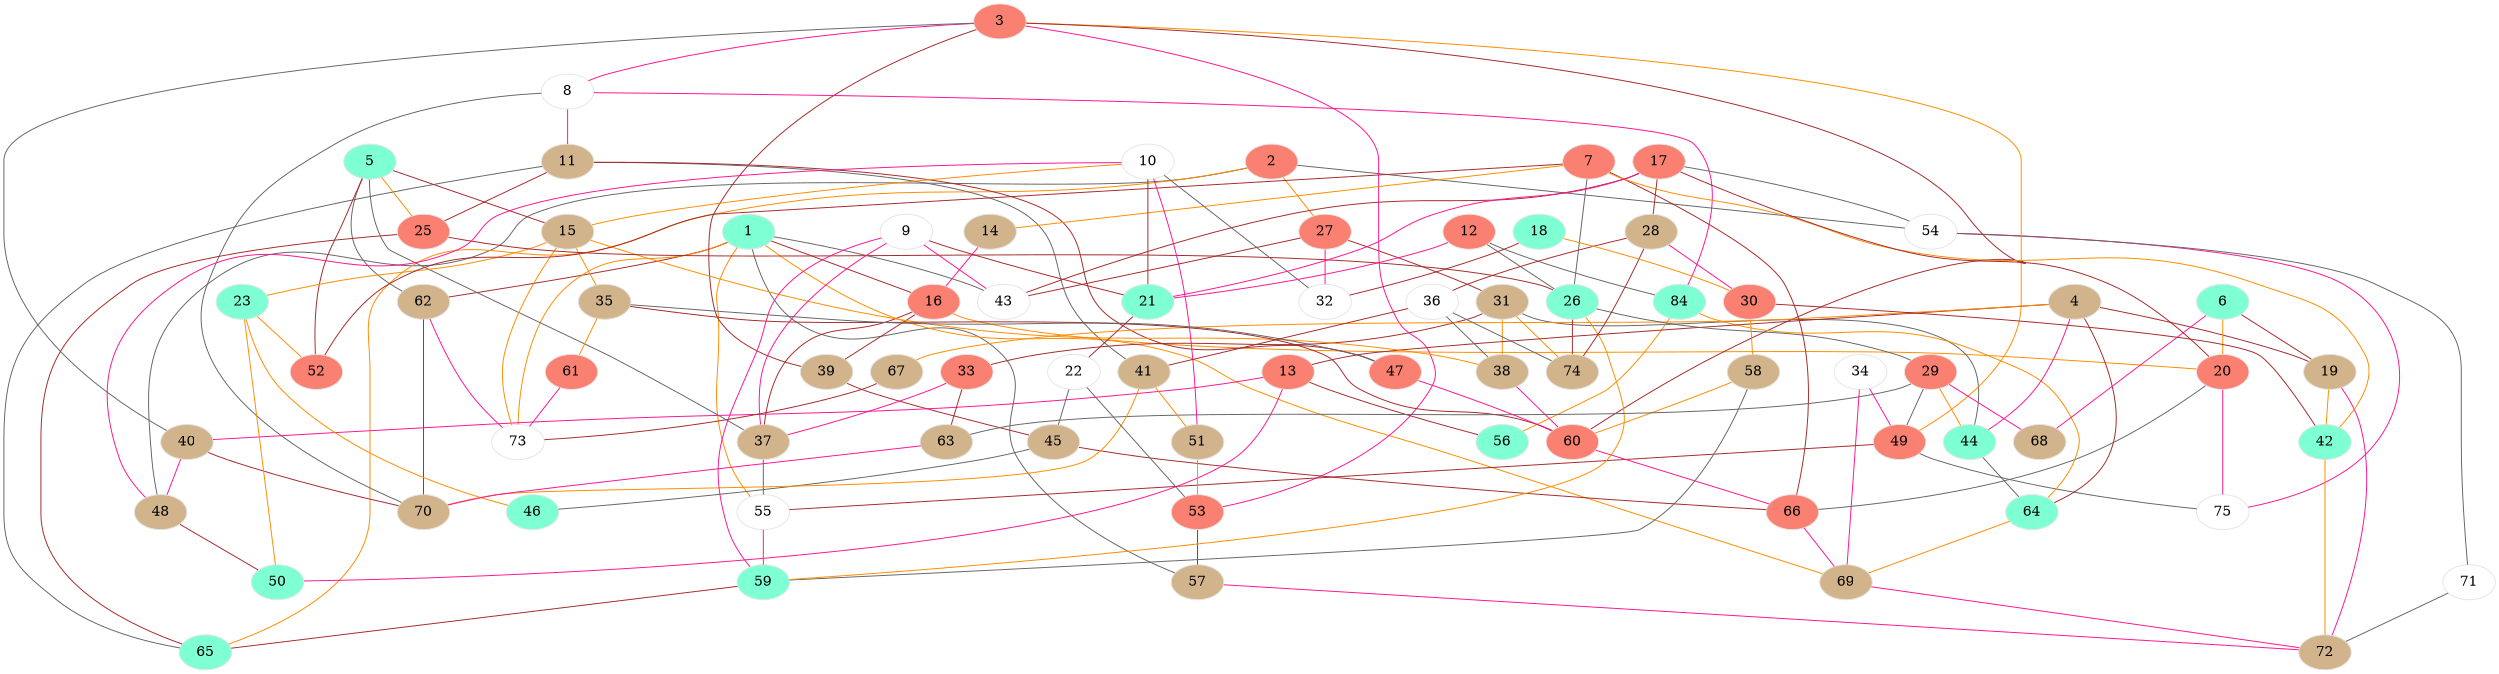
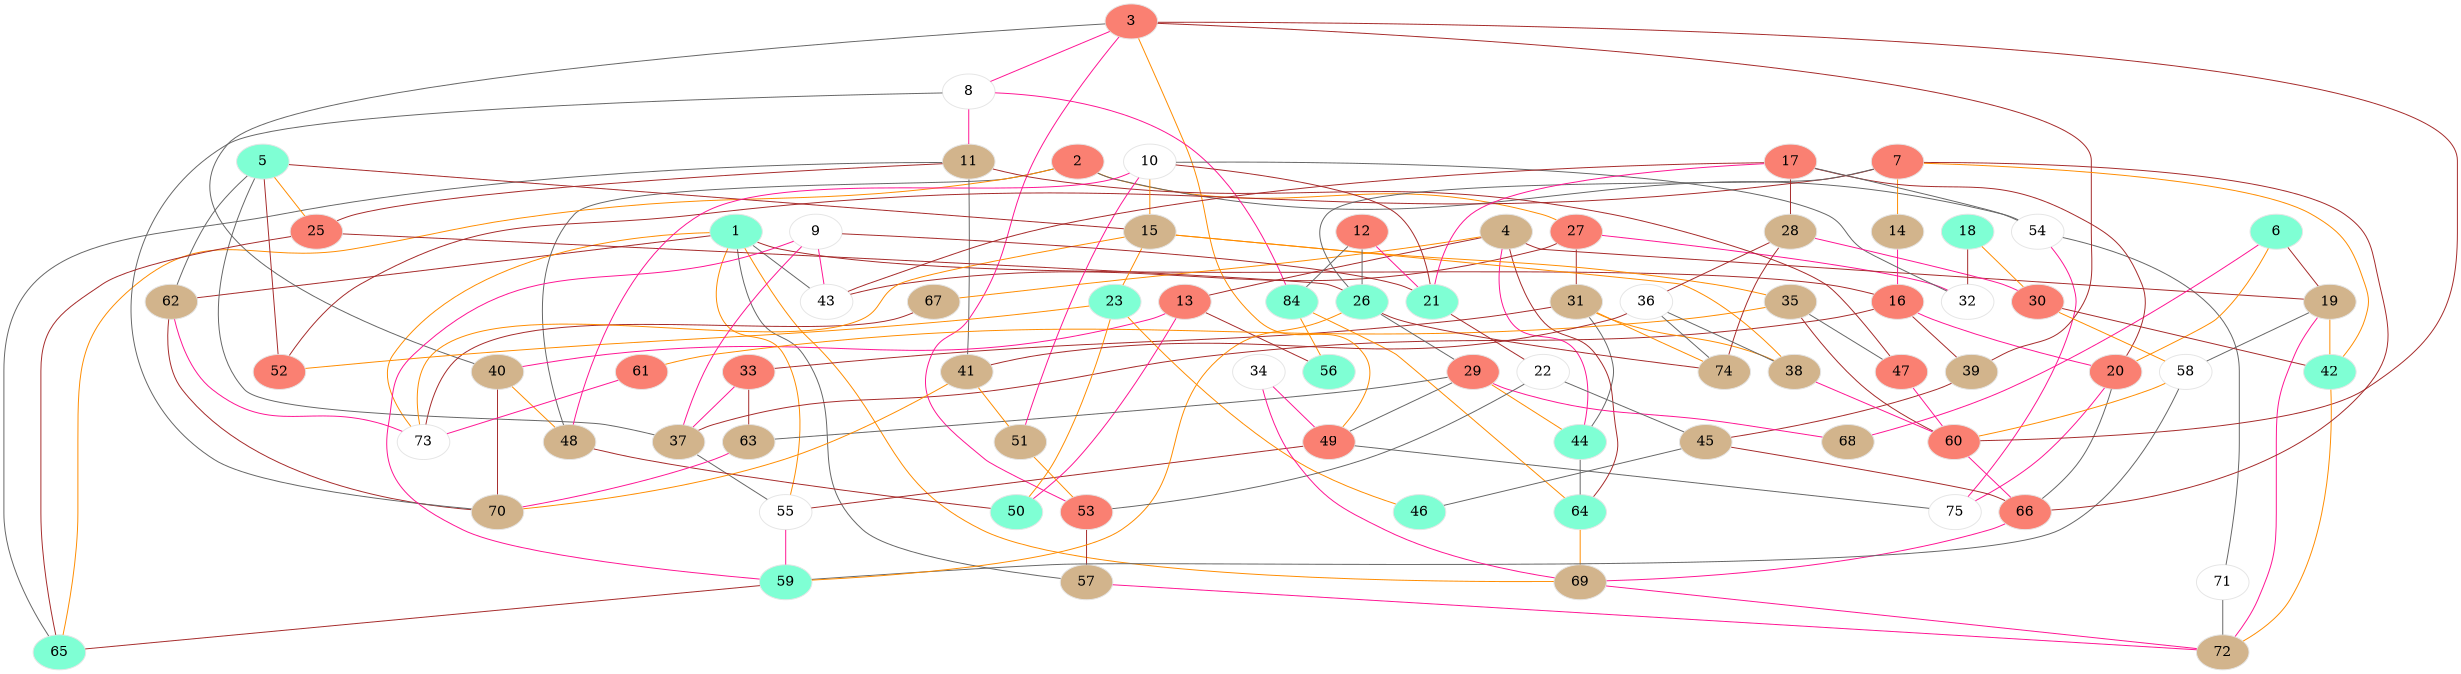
none -> (2258, 337)
(1511, 352) -> (2004, 342)
(1753, 372) -> (2186, 372)
(174, 477) -> (528, 402)
